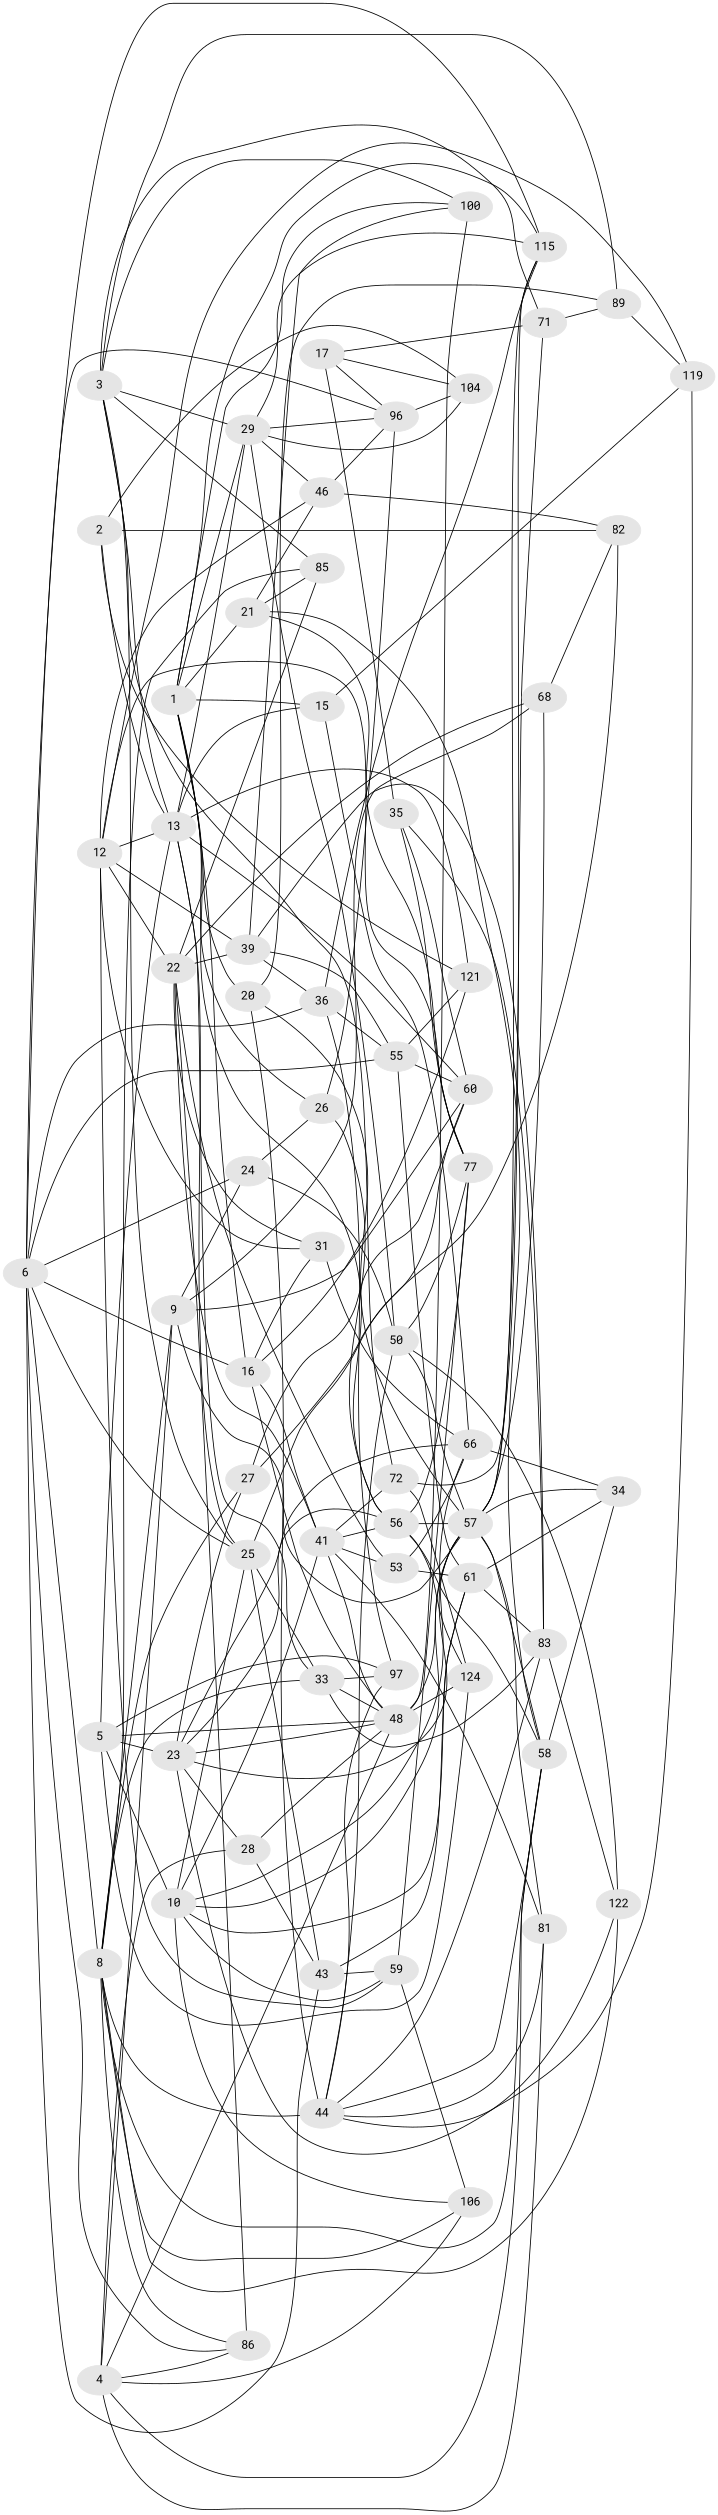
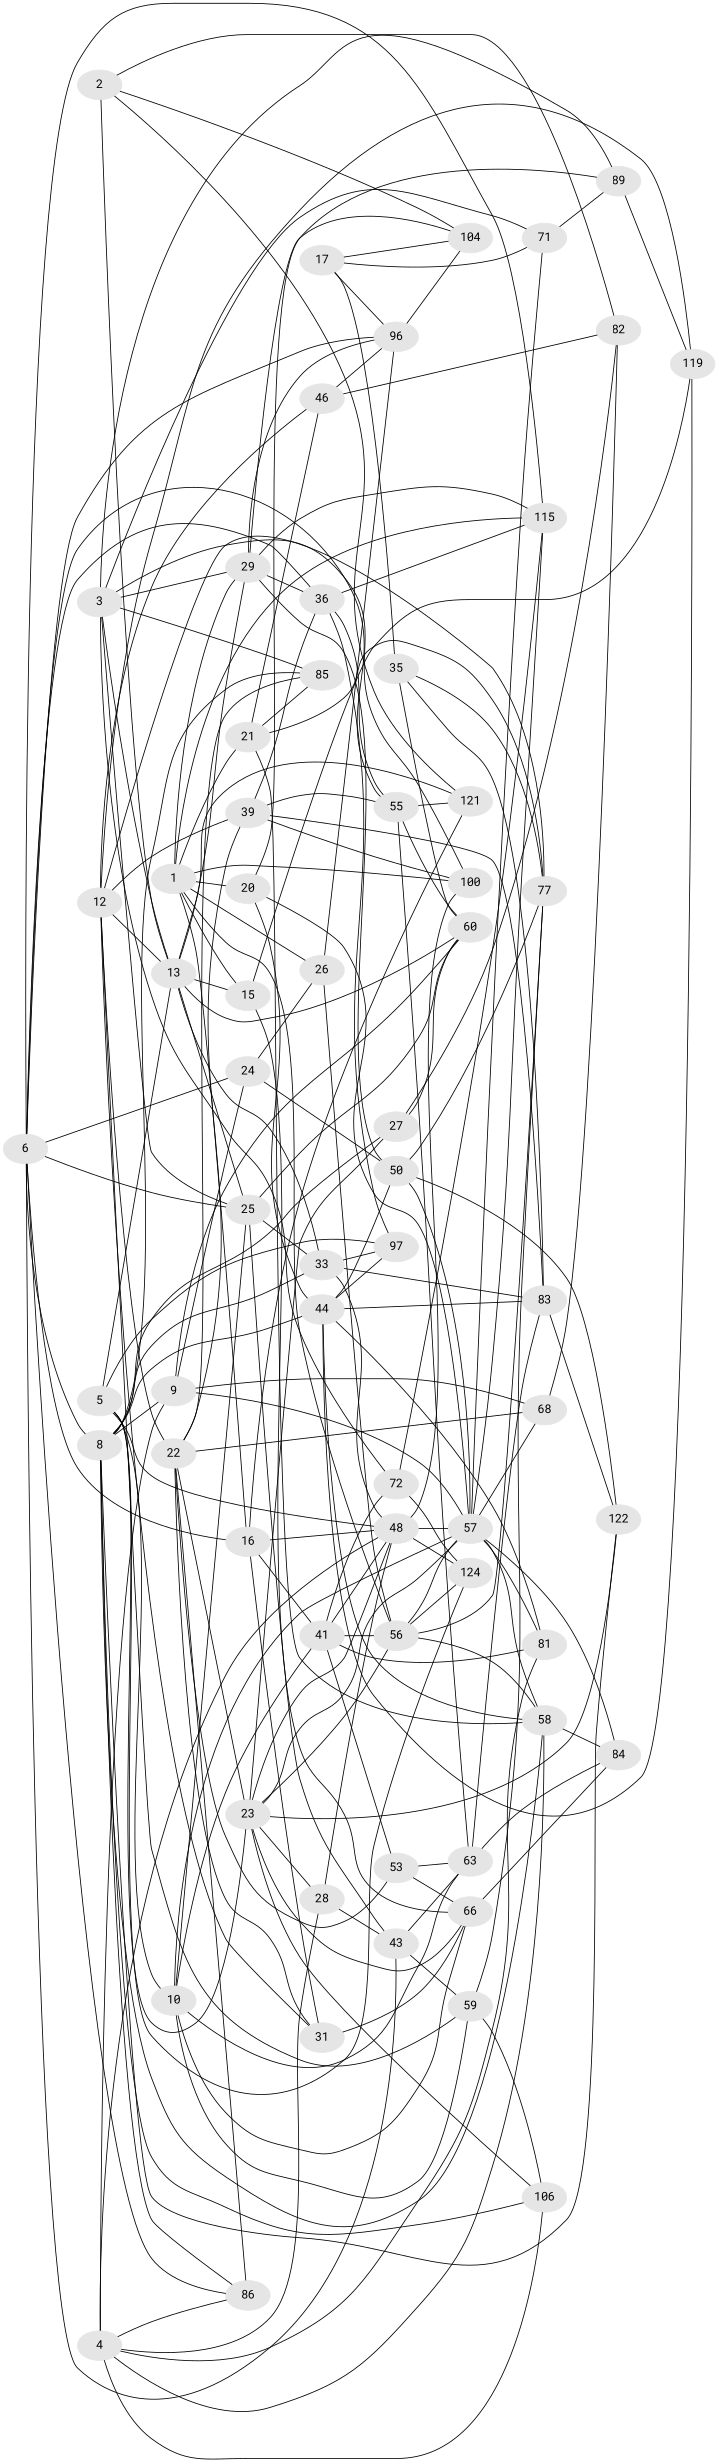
(288, 464) -> (285, 584)
(217, 1372) -> (213, 1642)
(619, 1492) -> (619, 1755)
(470, 1578) -> (470, 1861)
(247, 2139) -> (353, 2020)
